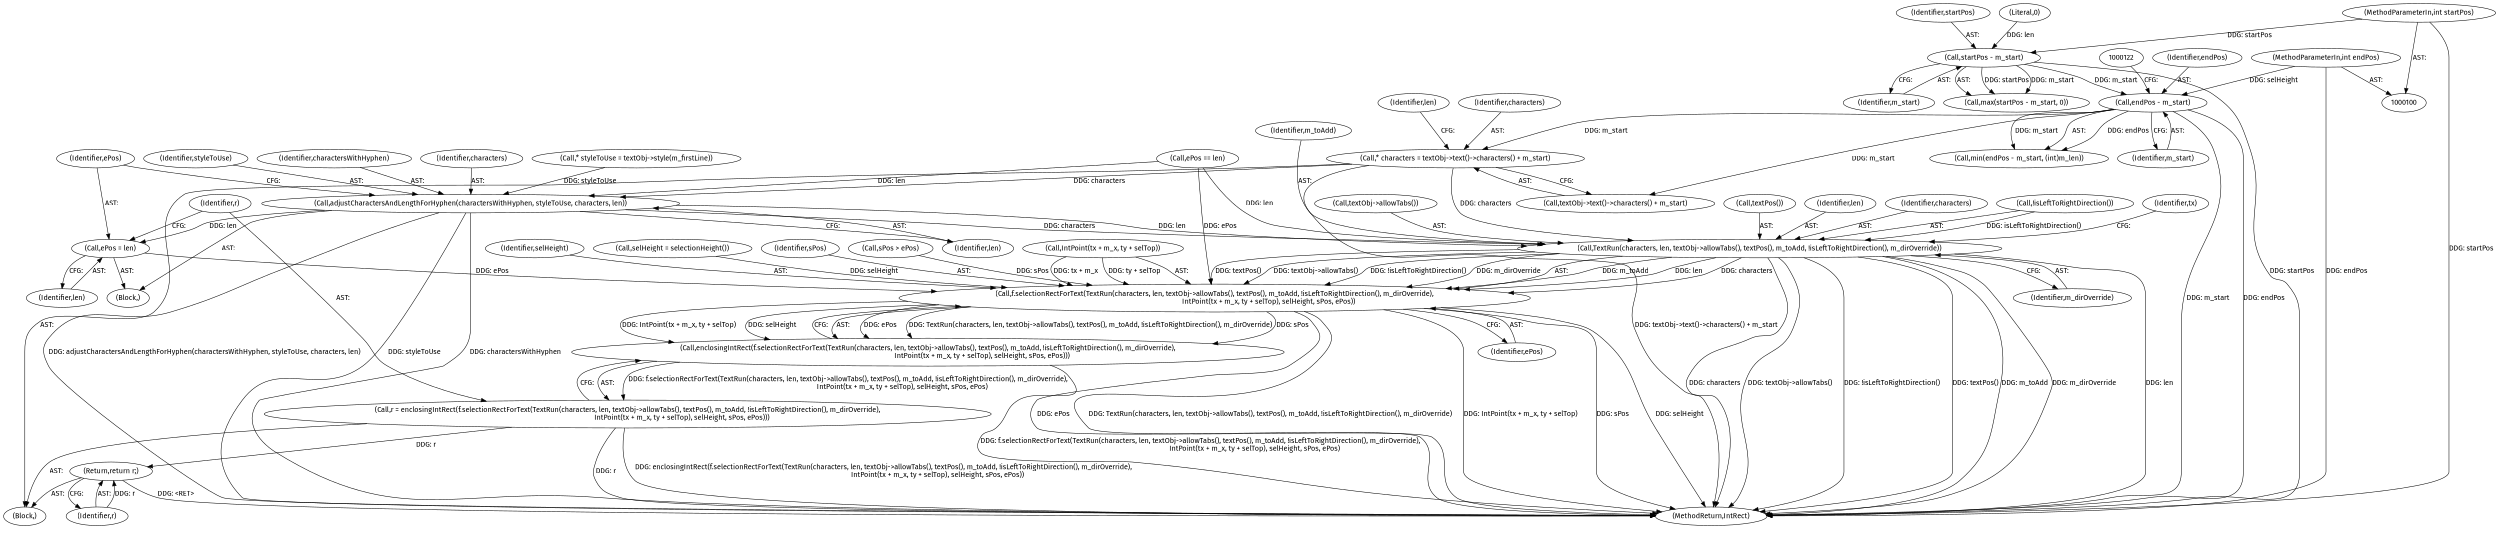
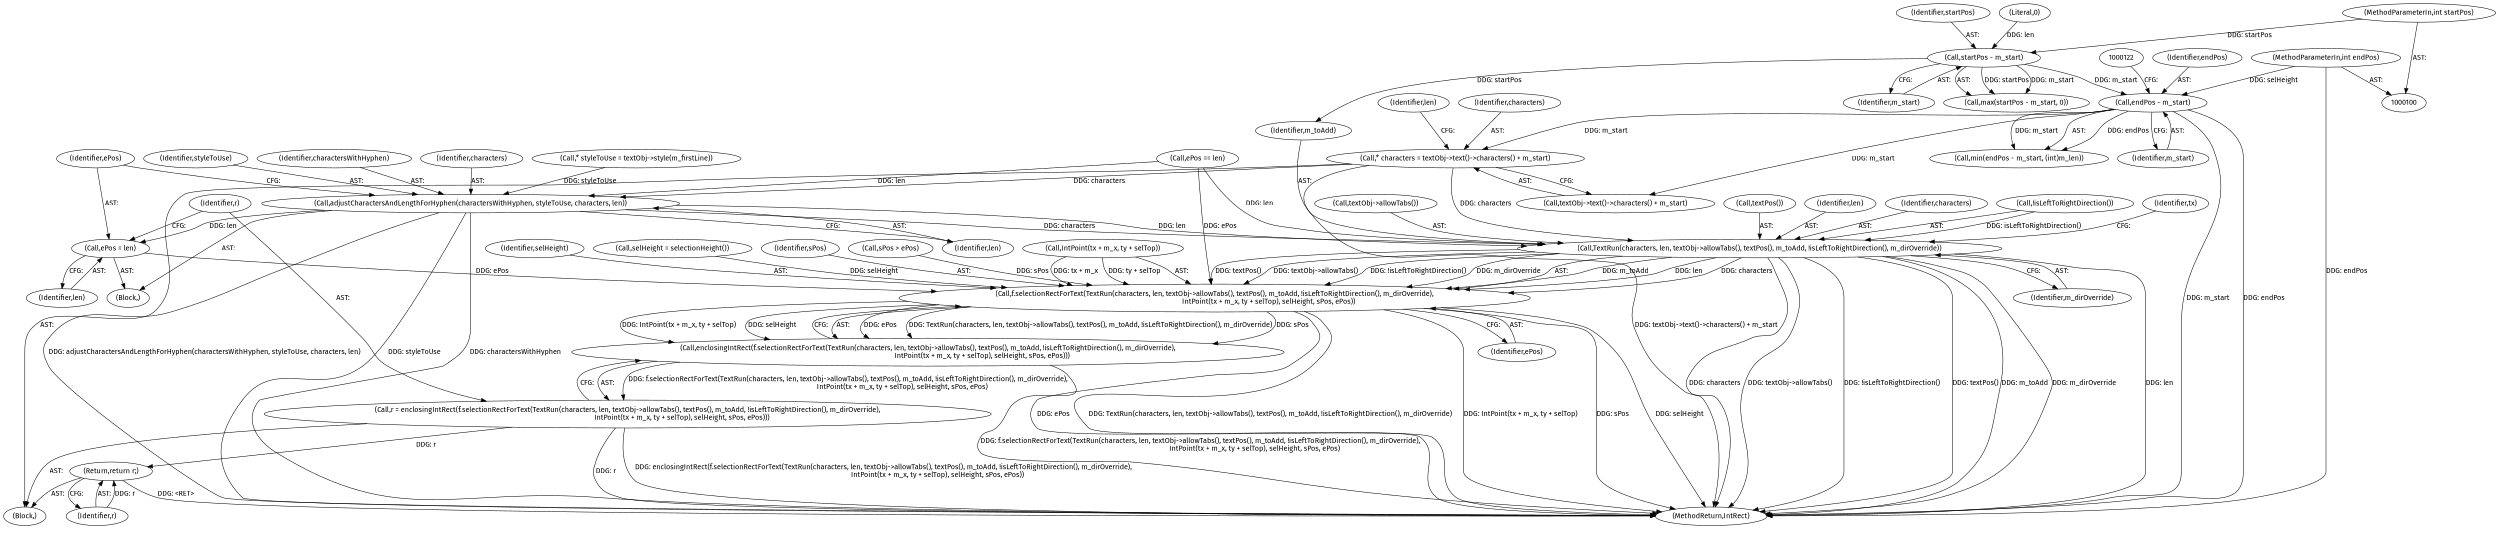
(2300, 448) -> (1620, 67)
(2340, 495) -> none
